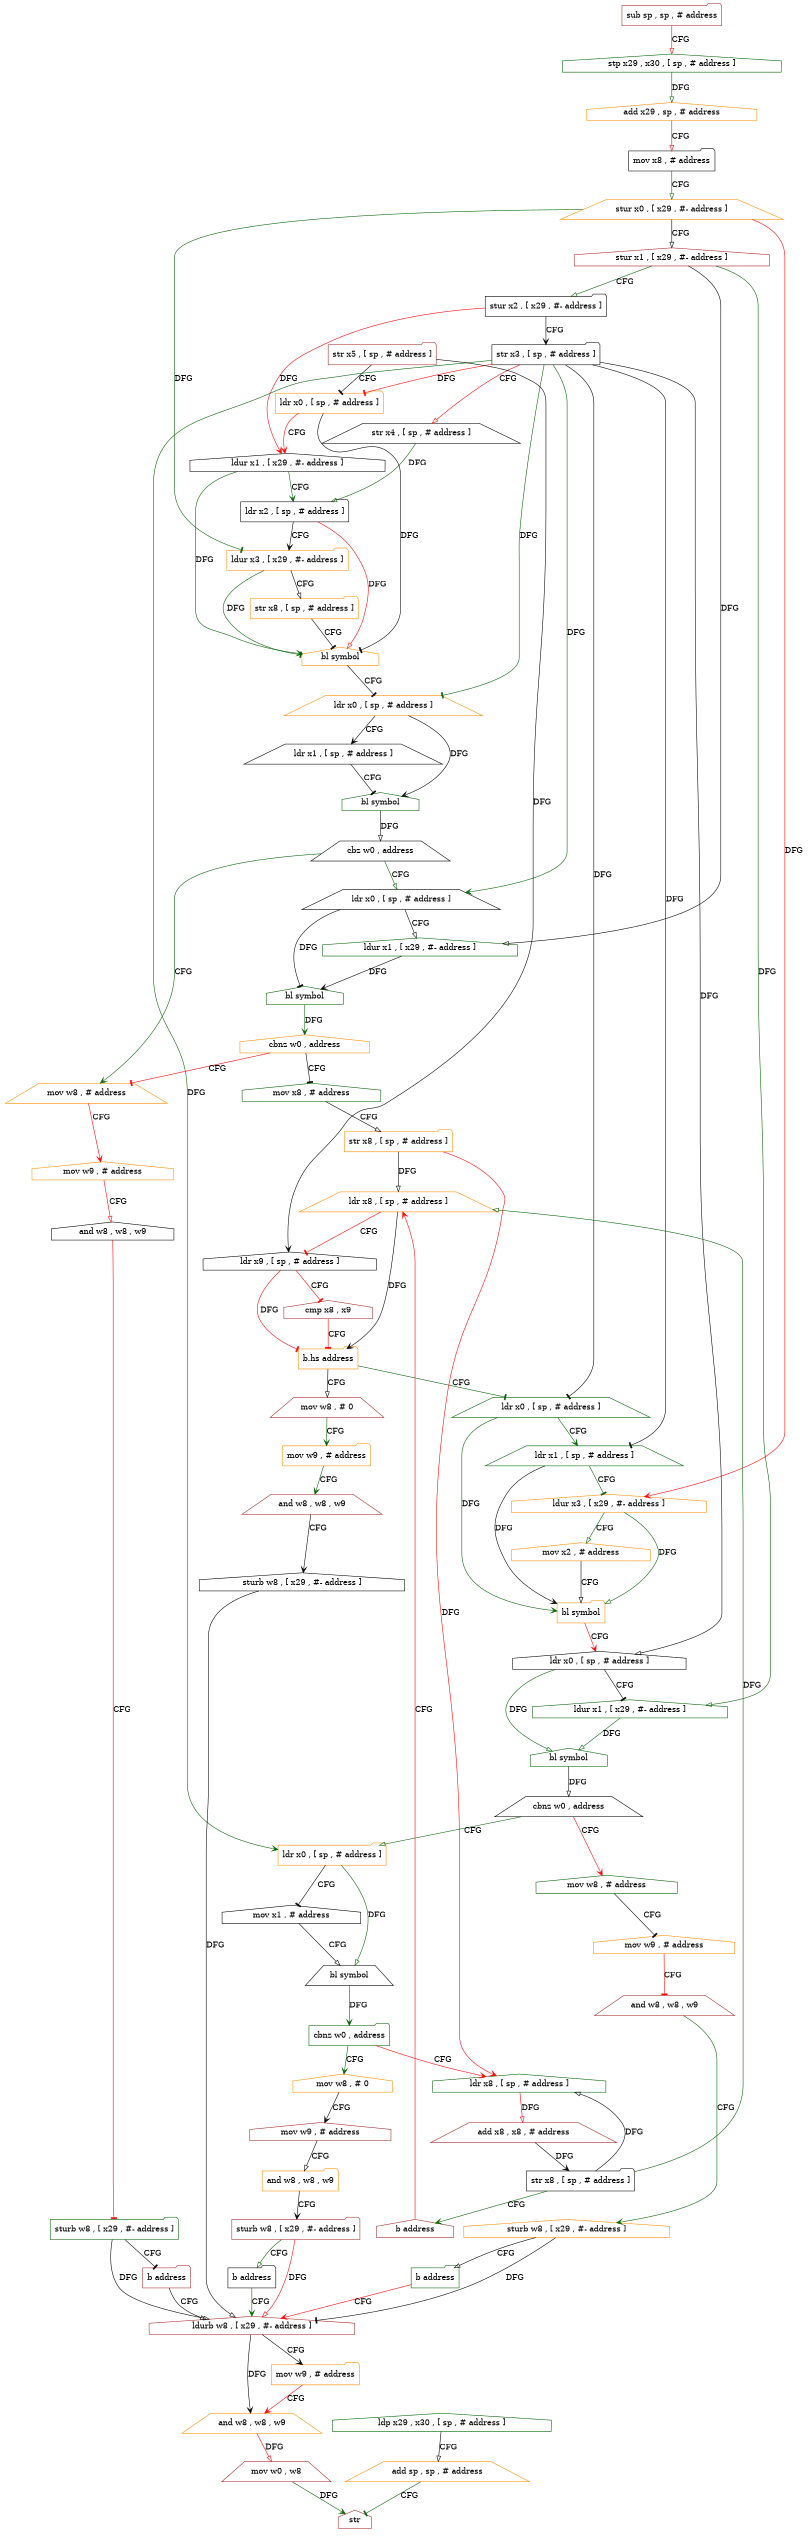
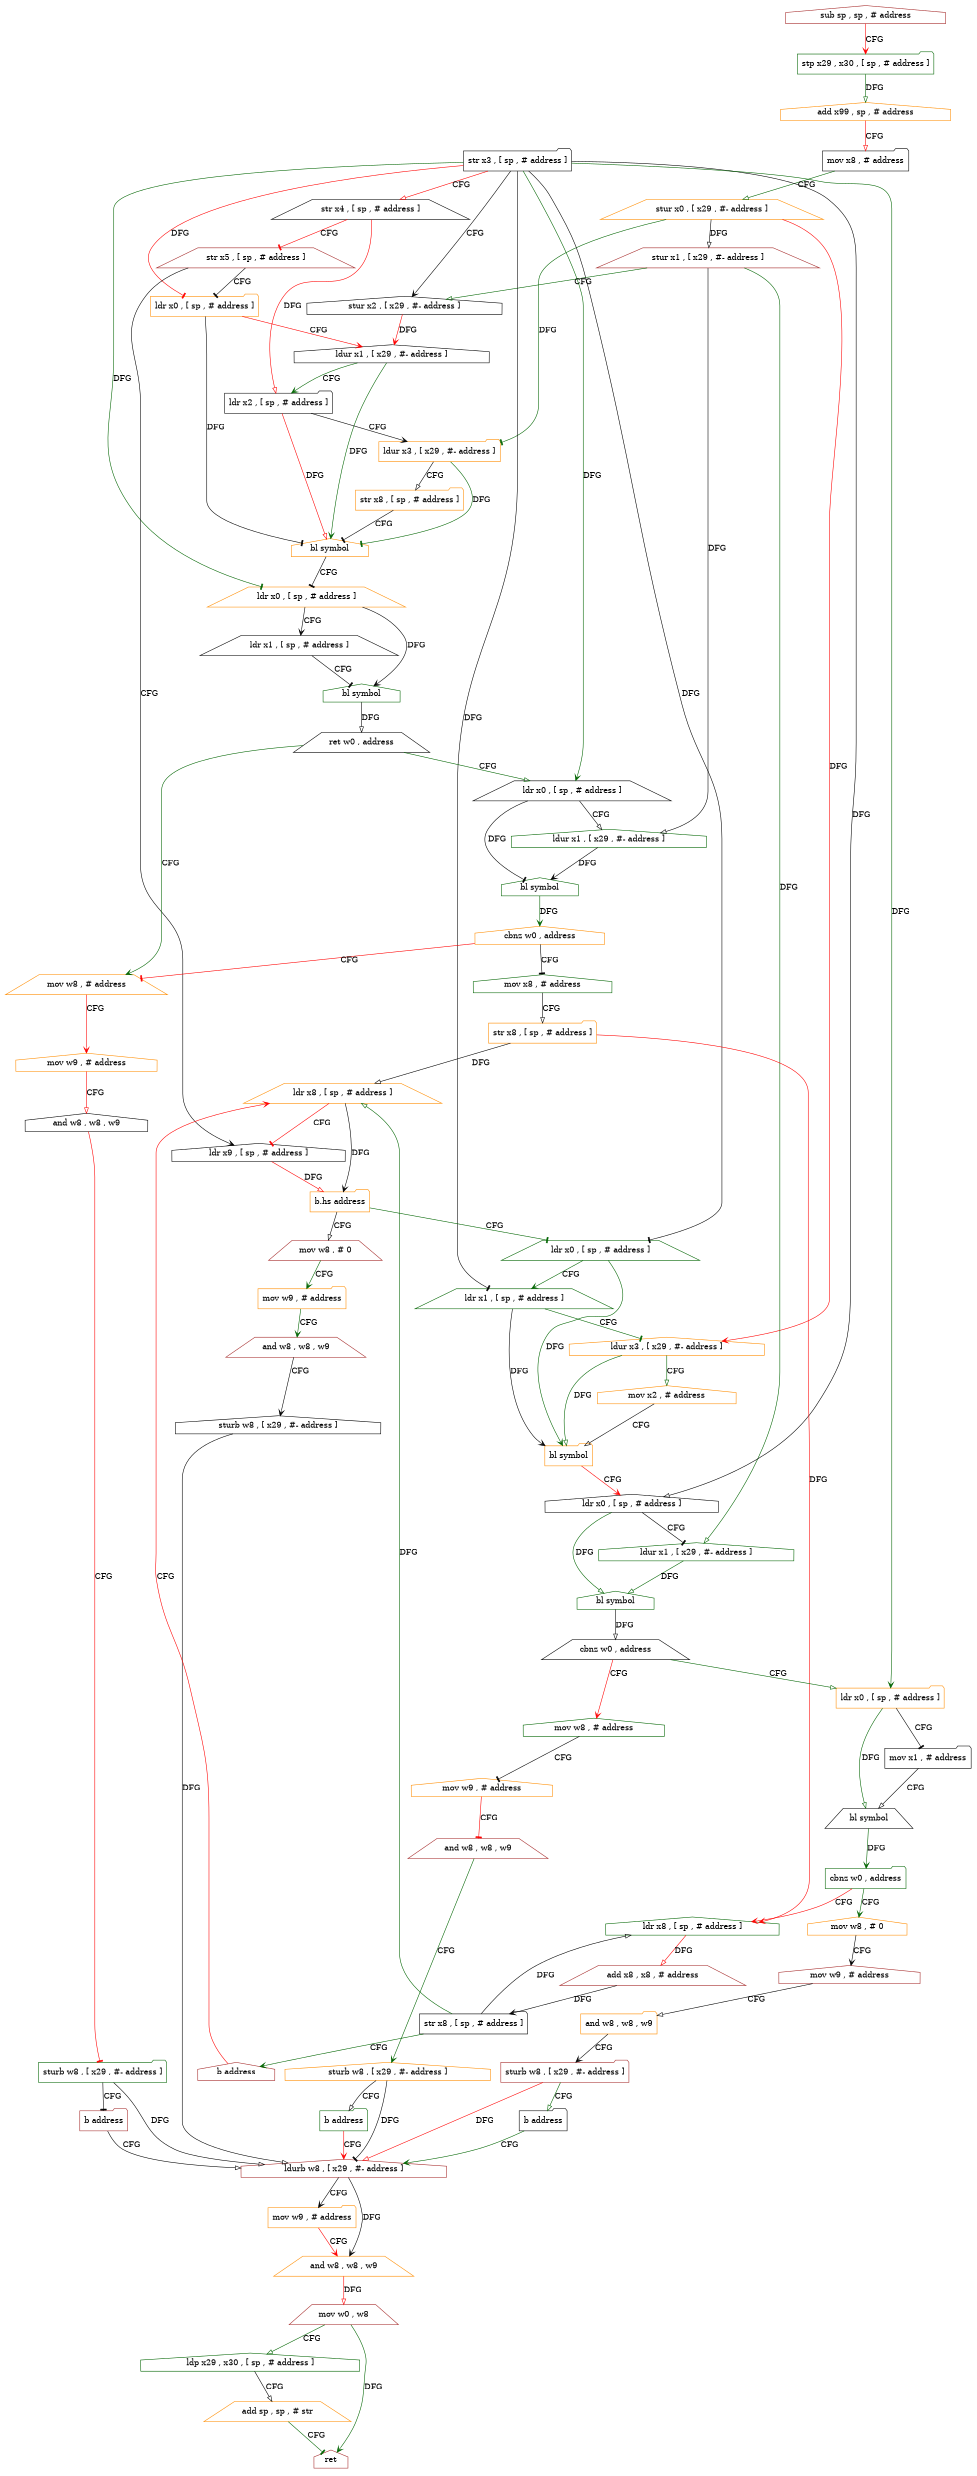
(672, 16) -> (866, 16)
(672, 37) -> (866, 36)
(672, 64) -> (866, 64)
(672, 113) -> (866, 113)
none -> (314, 233)
(681, 234) -> (719, 234)
(672, 258) -> (708, 258)
(546, 306) -> (404, 306)
(546, 328) -> (464, 233)
(382, 355) -> (256, 258)
(382, 479) -> (300, 284)
(542, 803) -> (149, 694)
(381, 851) -> (362, 742)
(328, 1310) -> none
(258, 1315) -> (295, 1175)
(291, 1915) -> (928, 1758)
none -> (298, 2338)
(437, 2472) -> (277, 2412)
(355, 2520) -> (331, 2460)
